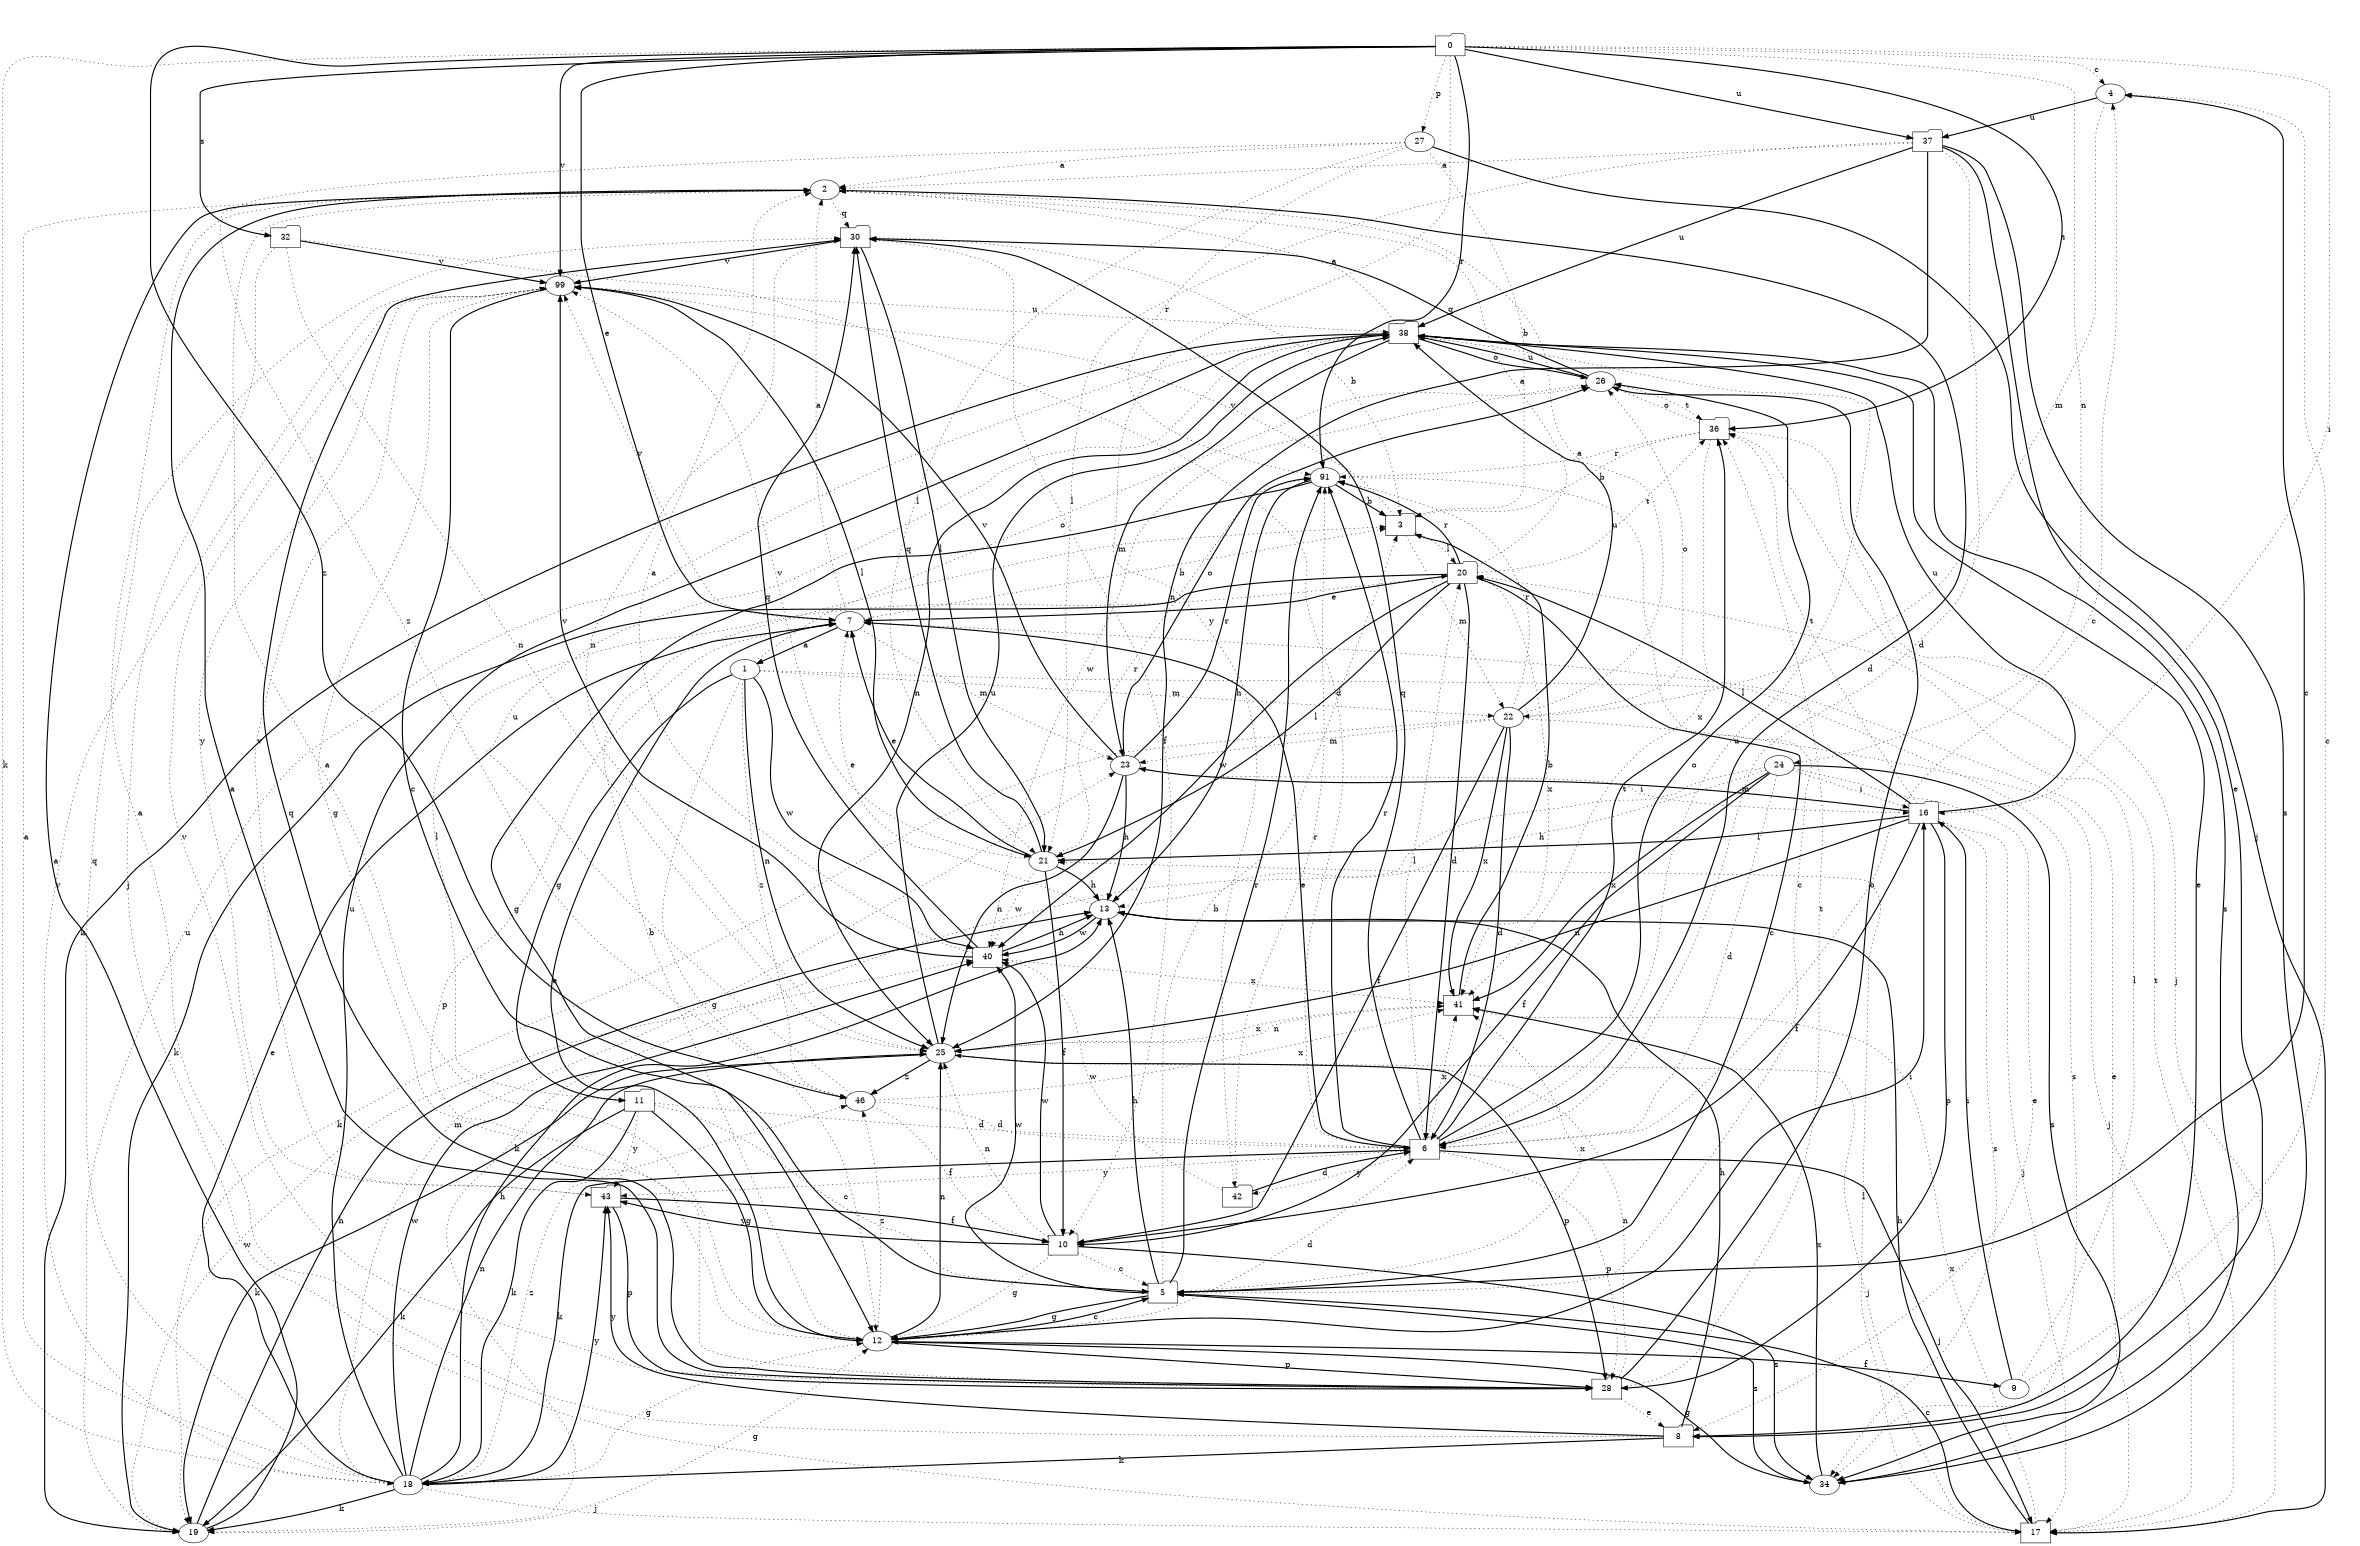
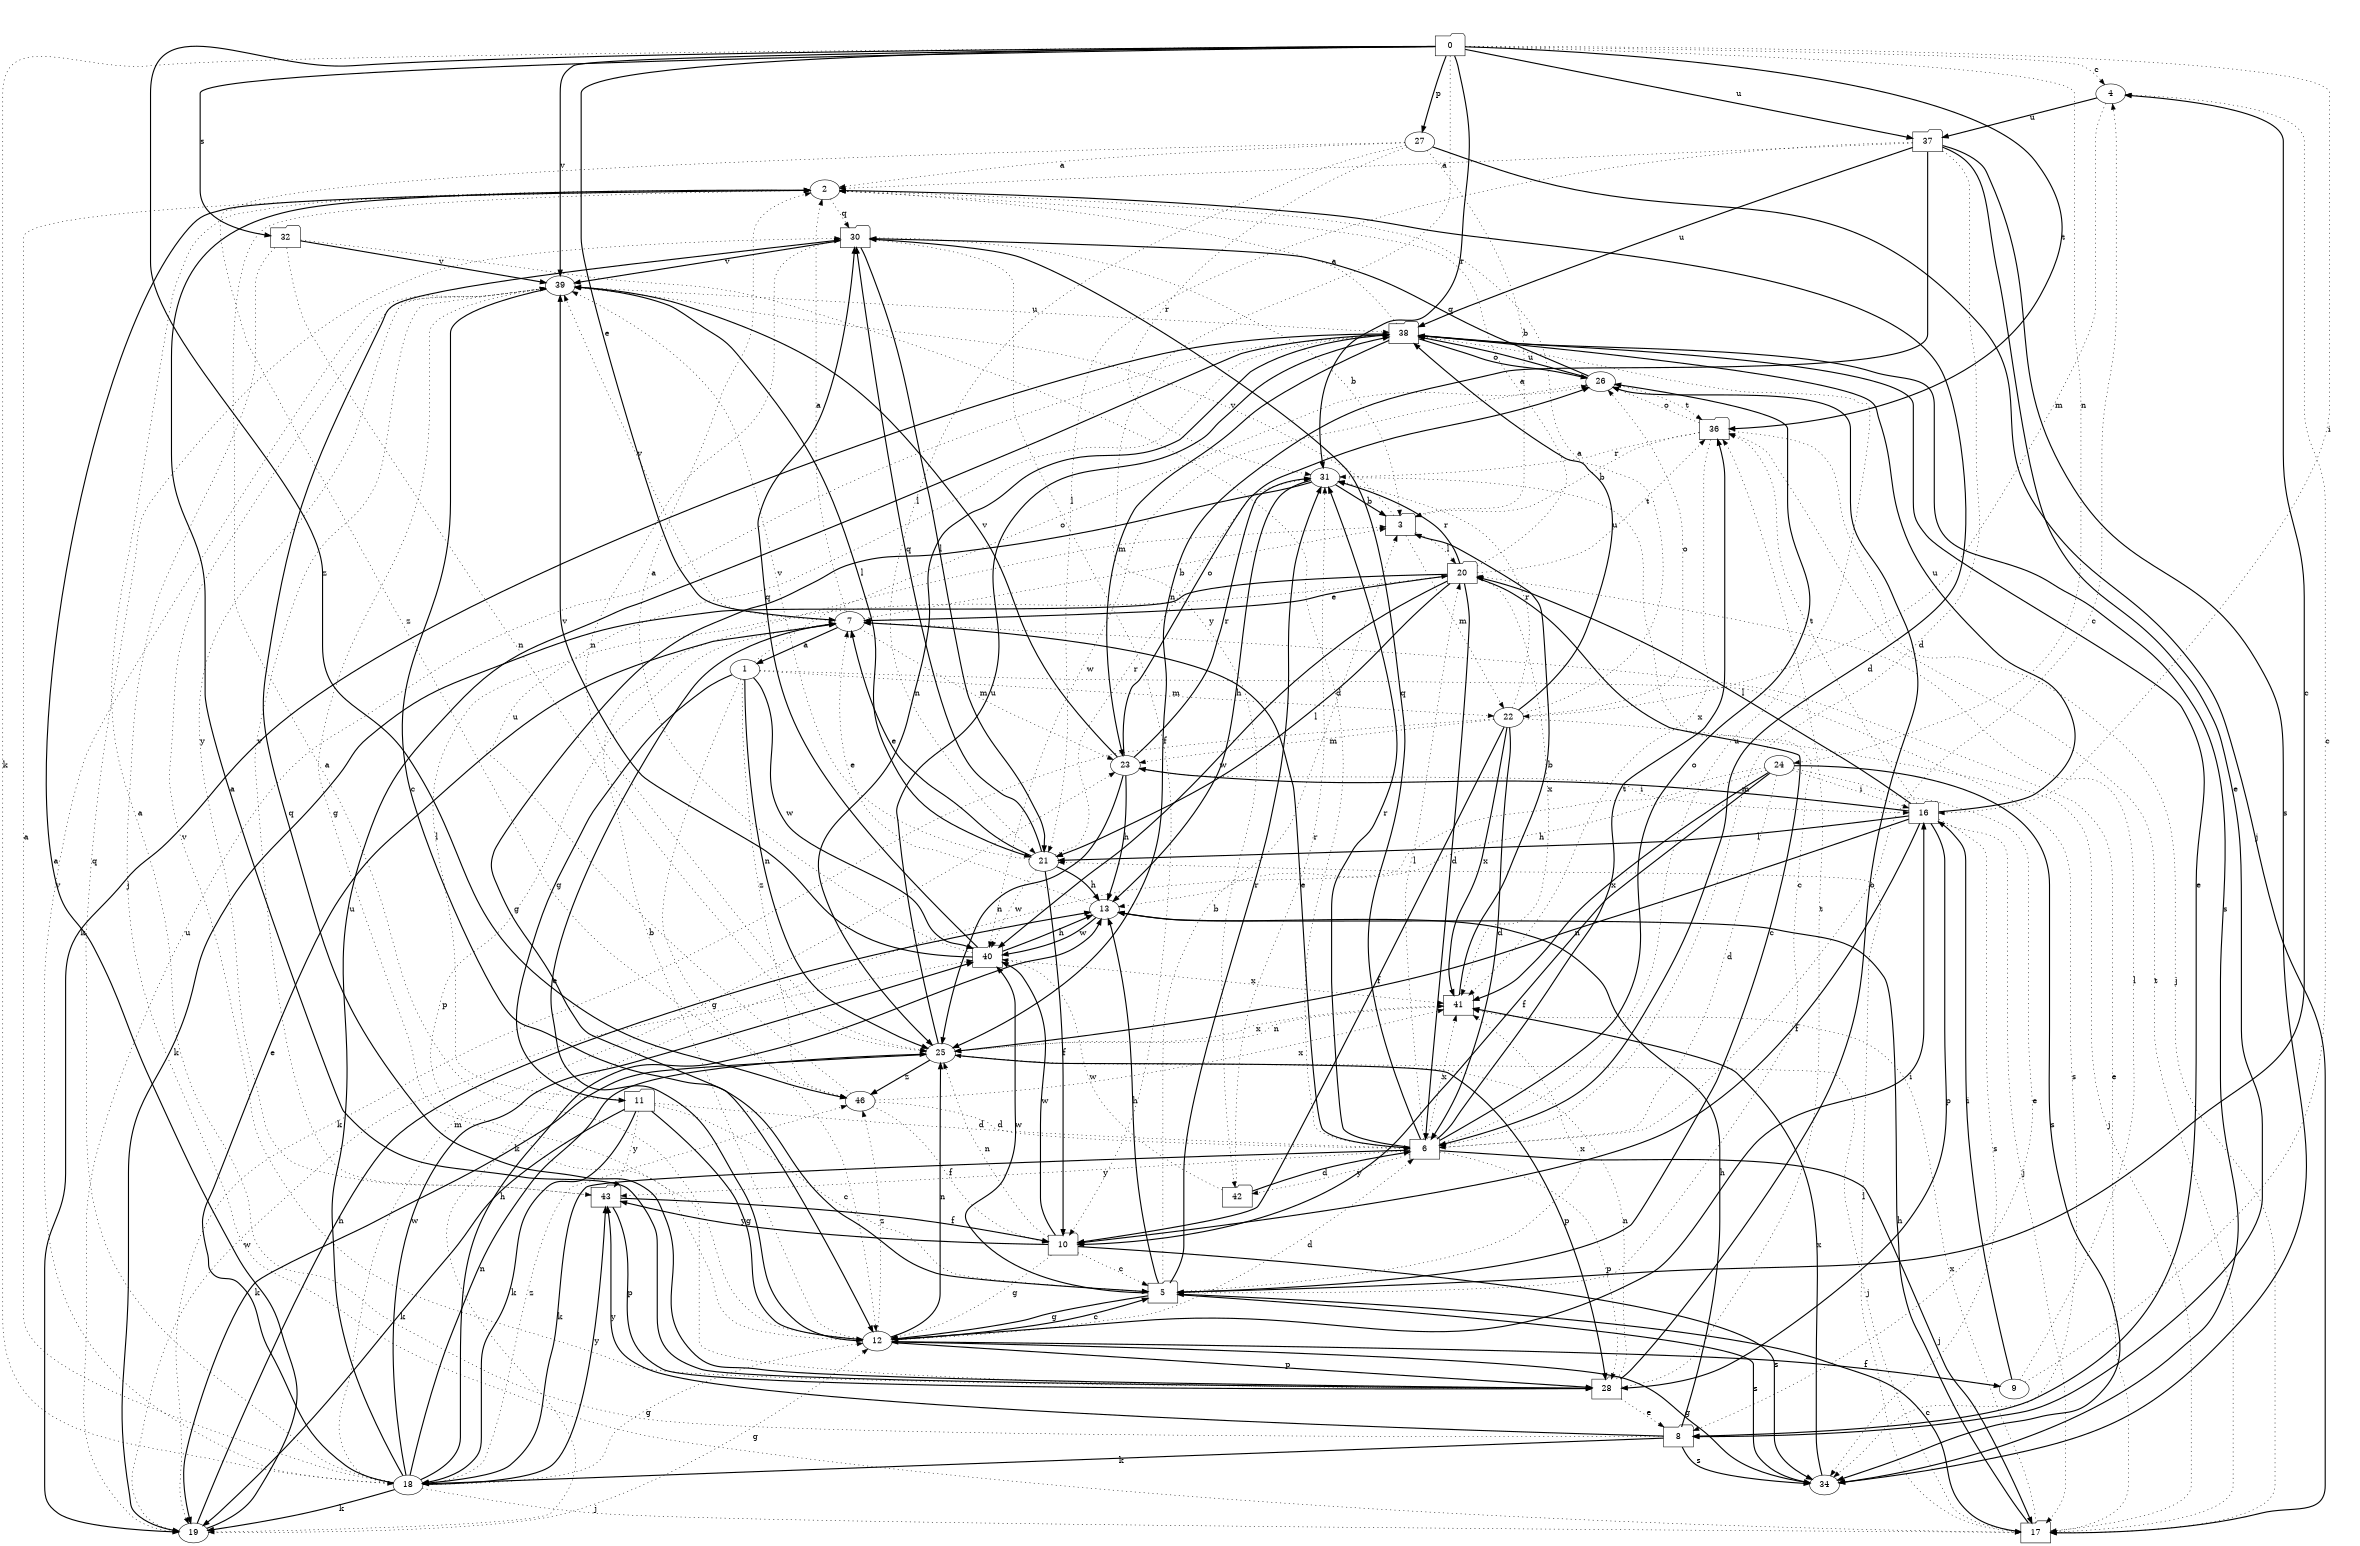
(1434, 91) -> (1434, 91)
(560, 286) -> (560, 286)
(1325, 478) -> (1325, 478)
none -> (1738, 1477)
